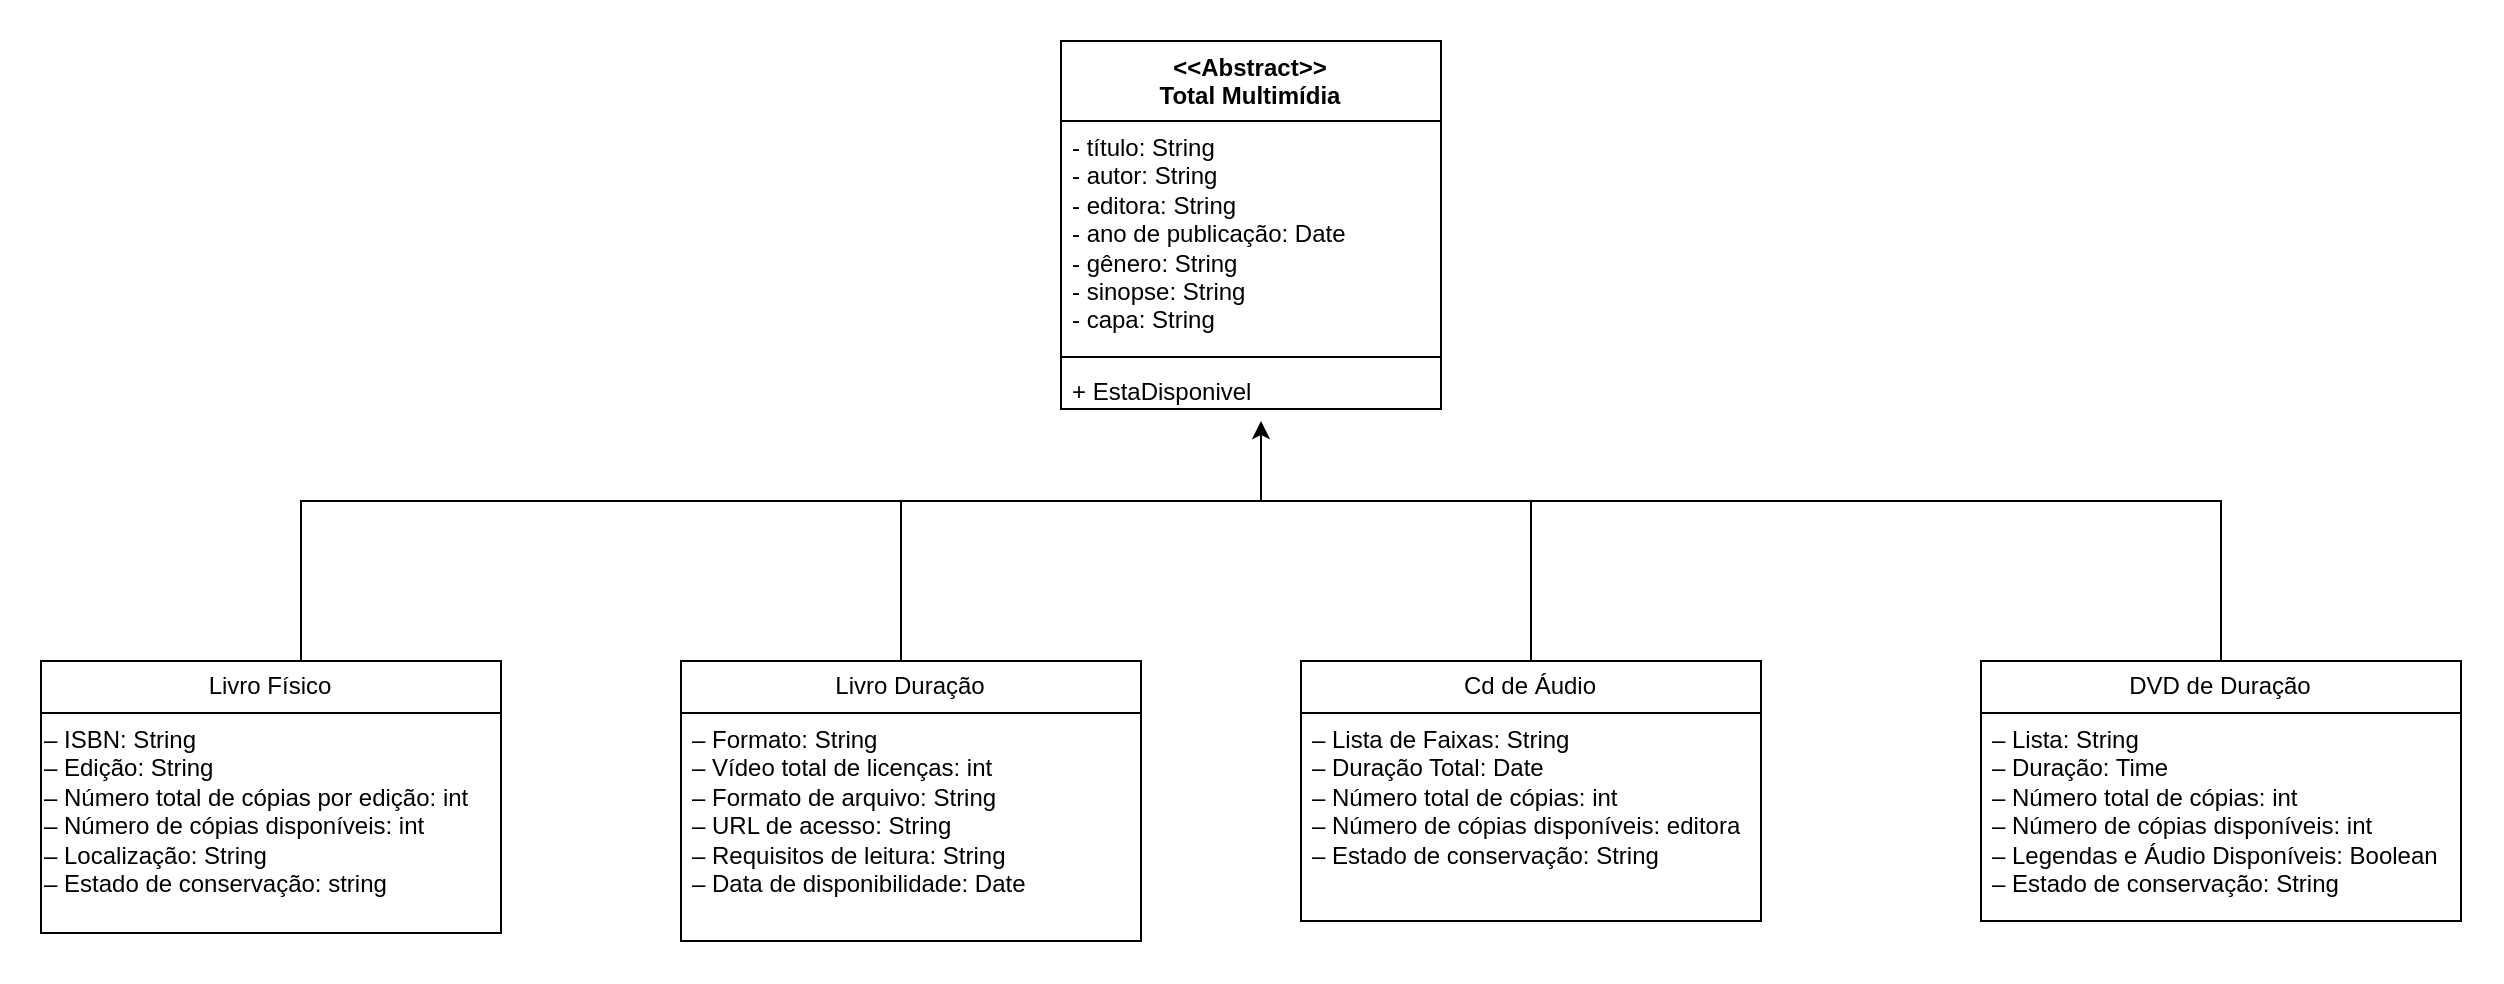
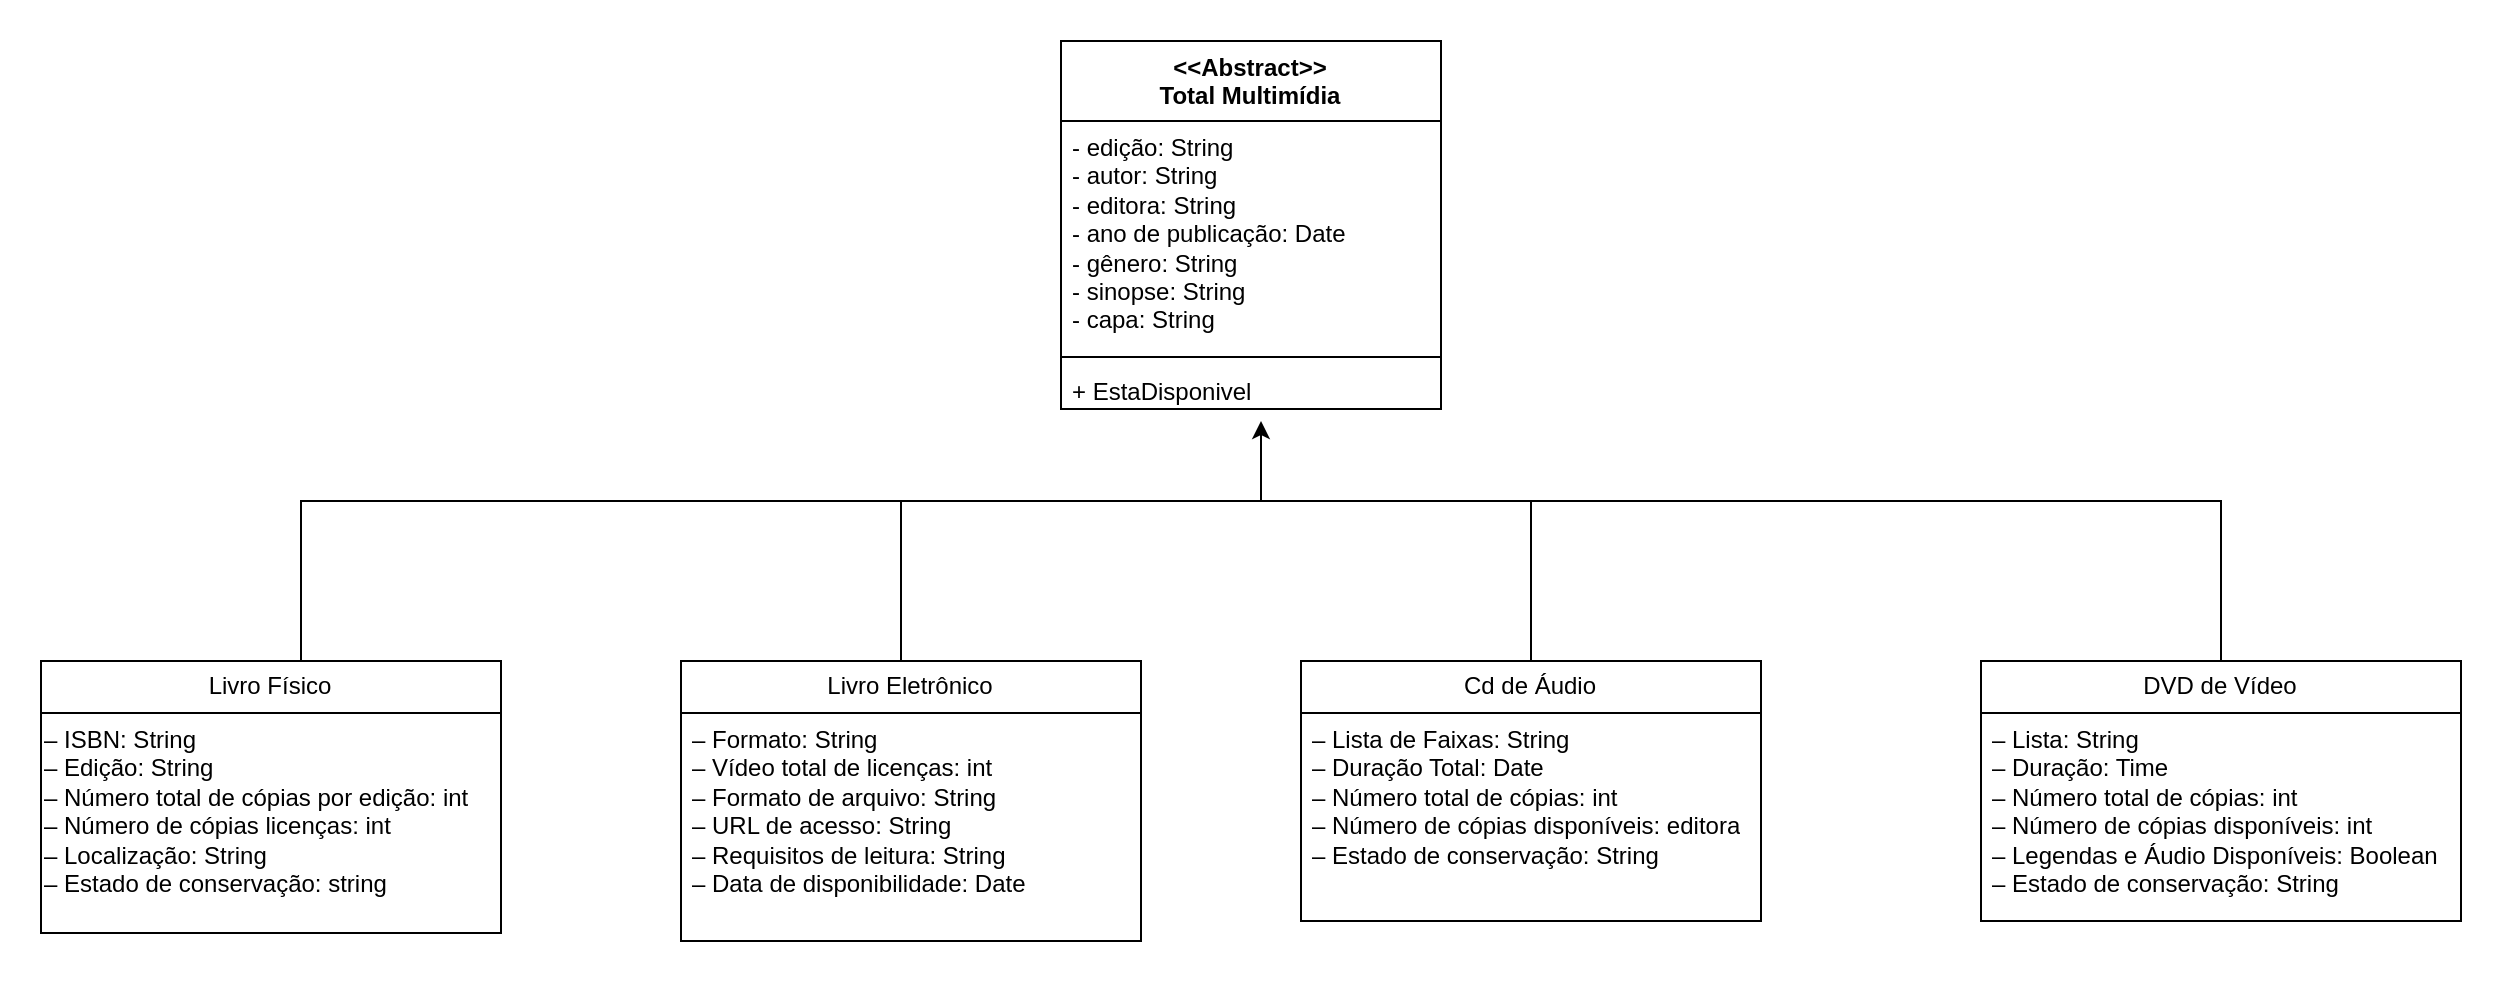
(1219, 236) -> (1219, 236)
(911, 687) -> (911, 687)
(2221, 687) -> (2221, 687)
(273, 828) -> (273, 828)
